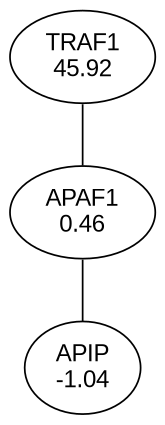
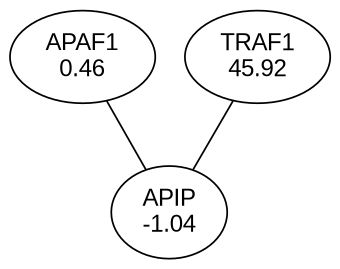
(83, 135) -> (213, 135)
